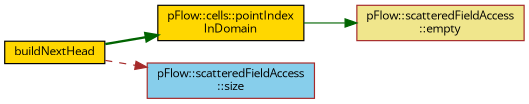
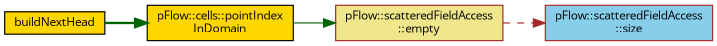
(120, 63) -> (518, 23)
